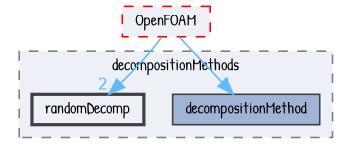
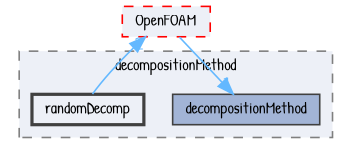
(142, 61) -> (112, 70)
(176, 66) -> (176, 66)
